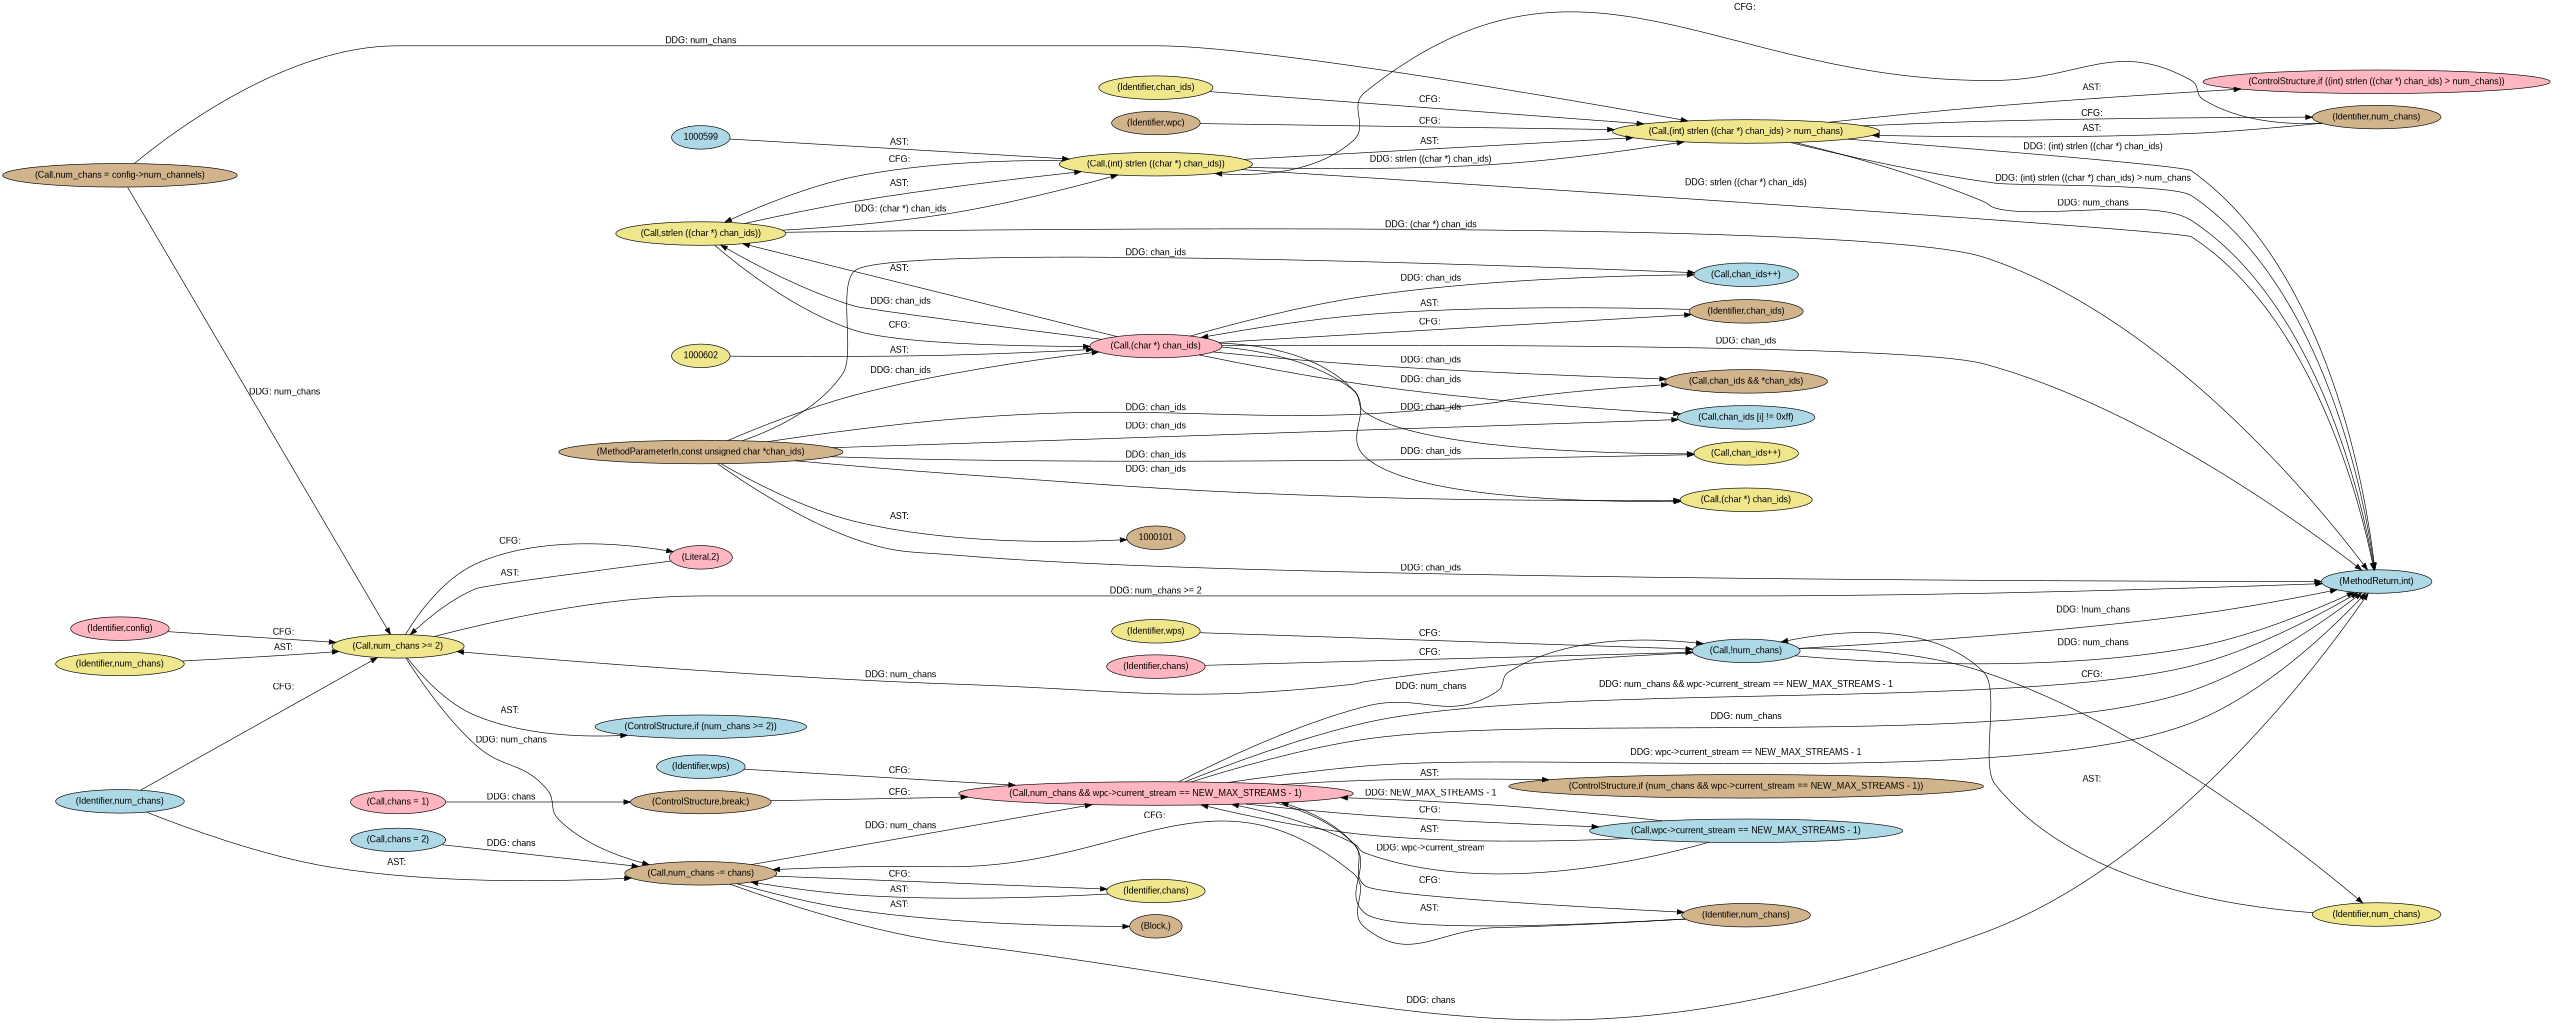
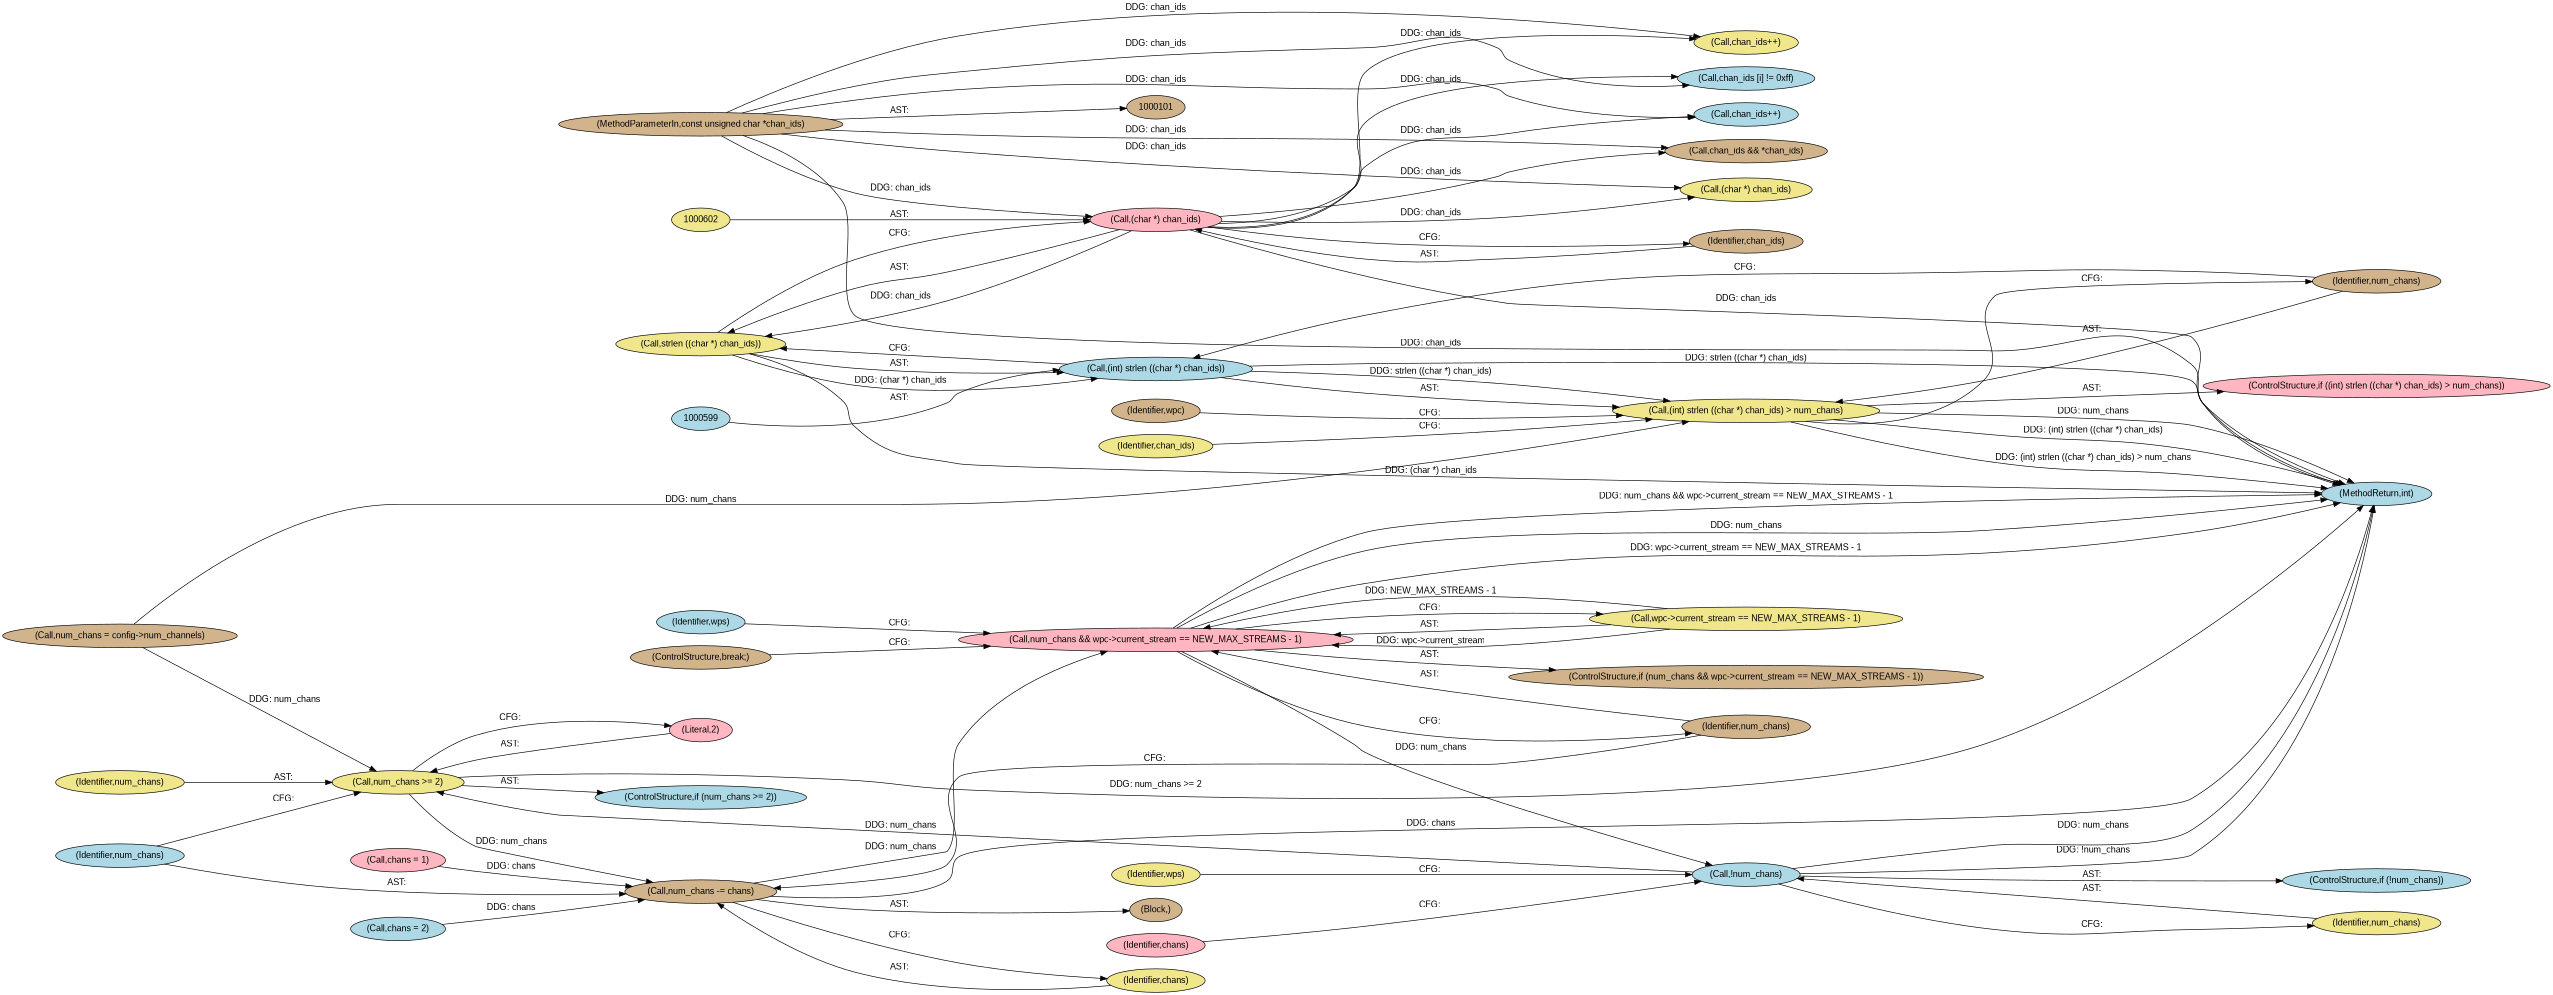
(1156, 164) -> (1156, 369)
(120, 629) -> none
(535, 802) -> (532, 877)
(1746, 831) -> (1746, 619)
none -> (2377, 881)
